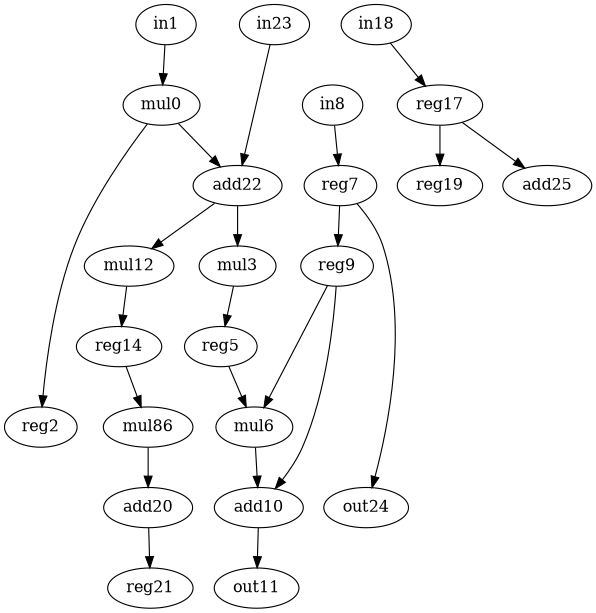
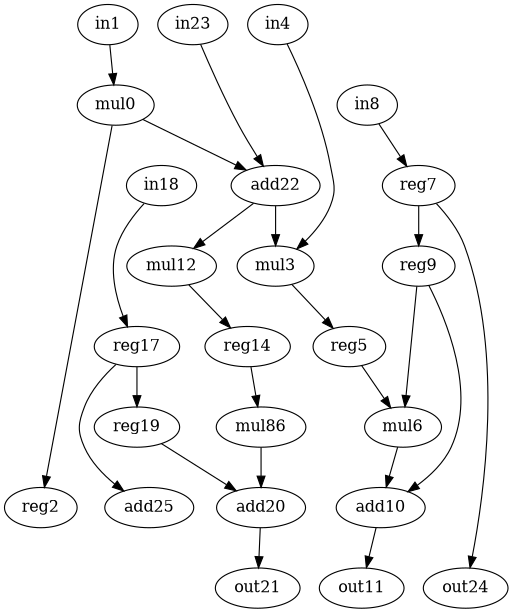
none -> (278, 25)
none -> (194, 464)
(150, 588) -> (258, 588)
